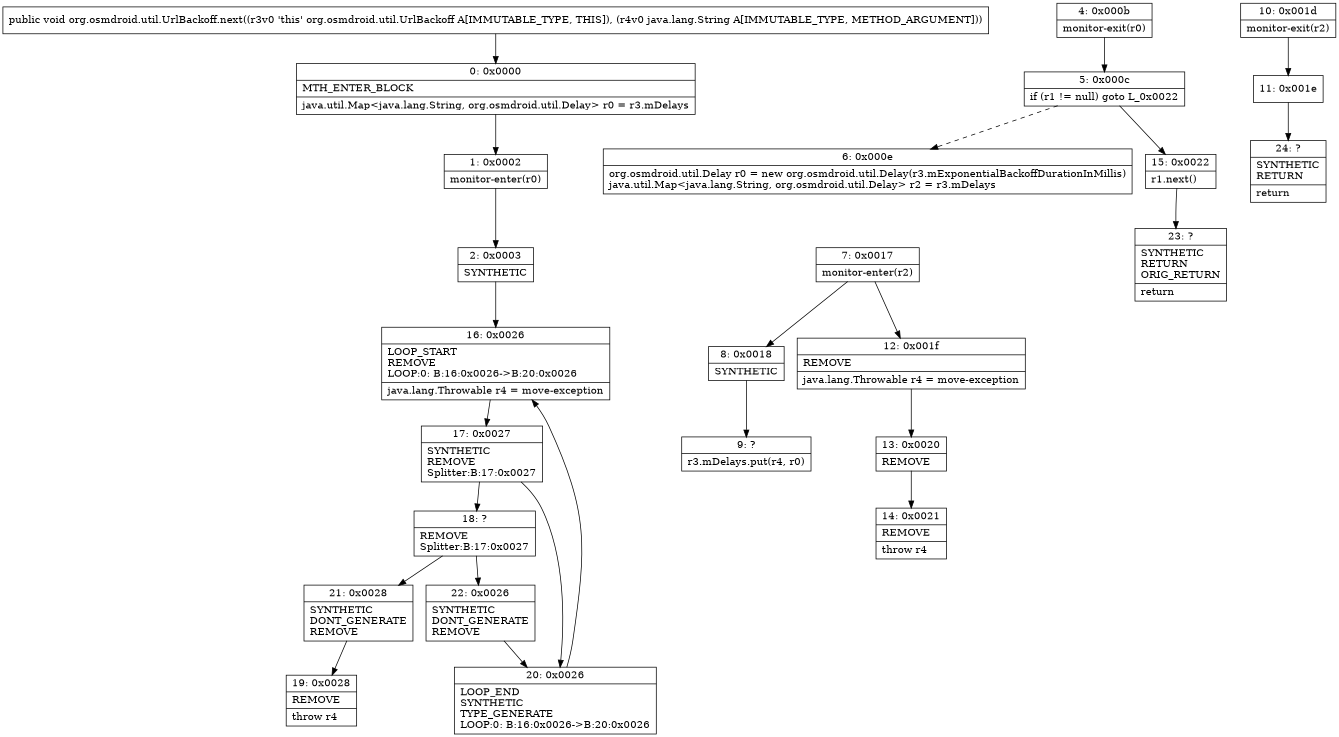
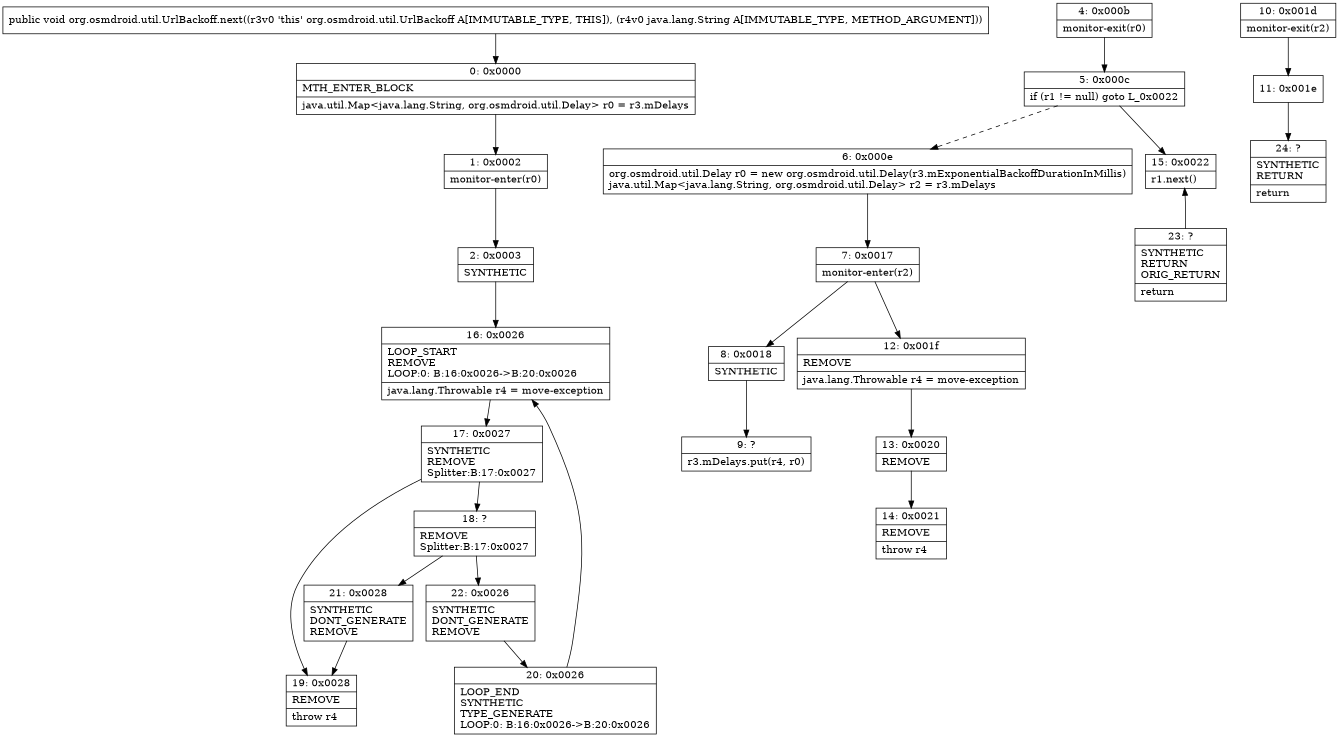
(1176, 205) -> (1186, 212)
none -> (868, 217)
(559, 566) -> (320, 553)
